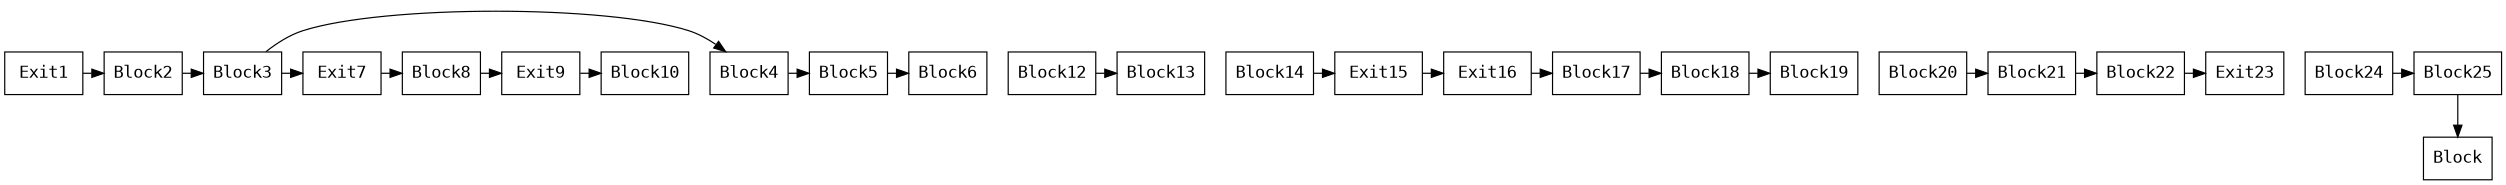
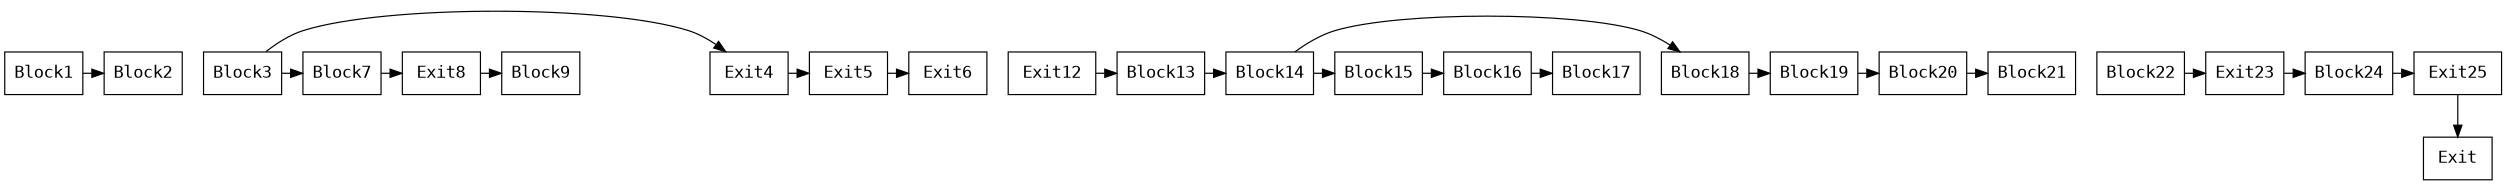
(44, 73) -> (44, 73)
(187, 73) -> none
(342, 73) -> (342, 73)
(441, 73) -> (441, 73)
(541, 73) -> (541, 73)
(645, 73) -> none
(749, 73) -> (749, 73)
(848, 73) -> (848, 73)
(948, 73) -> (948, 73)
(1052, 73) -> (1052, 73)
none -> (1209, 73)
(1379, 73) -> (1379, 73)
(1487, 73) -> (1487, 73)
(1644, 73) -> (1481, 16)
none -> (1862, 73)
(2080, 73) -> none
none -> (2289, 73)
(2458, 73) -> (2458, 73)
(2458, 158) -> (2458, 158)
